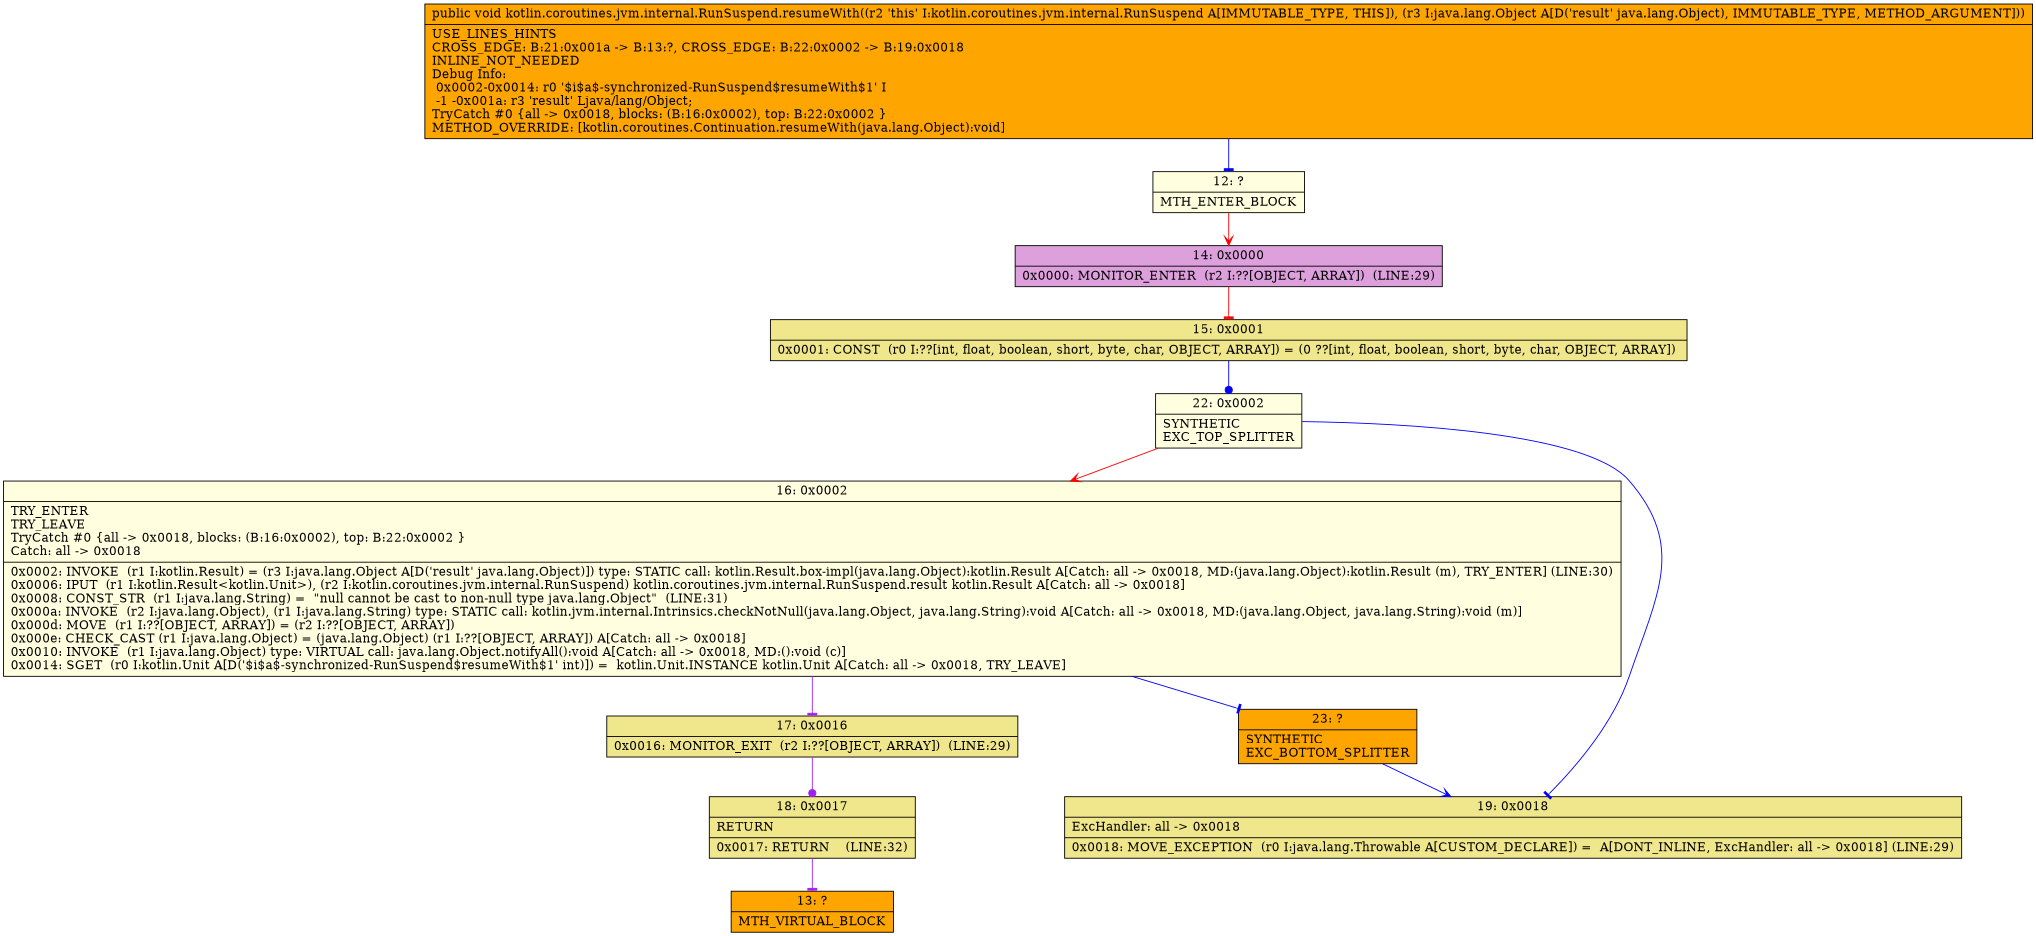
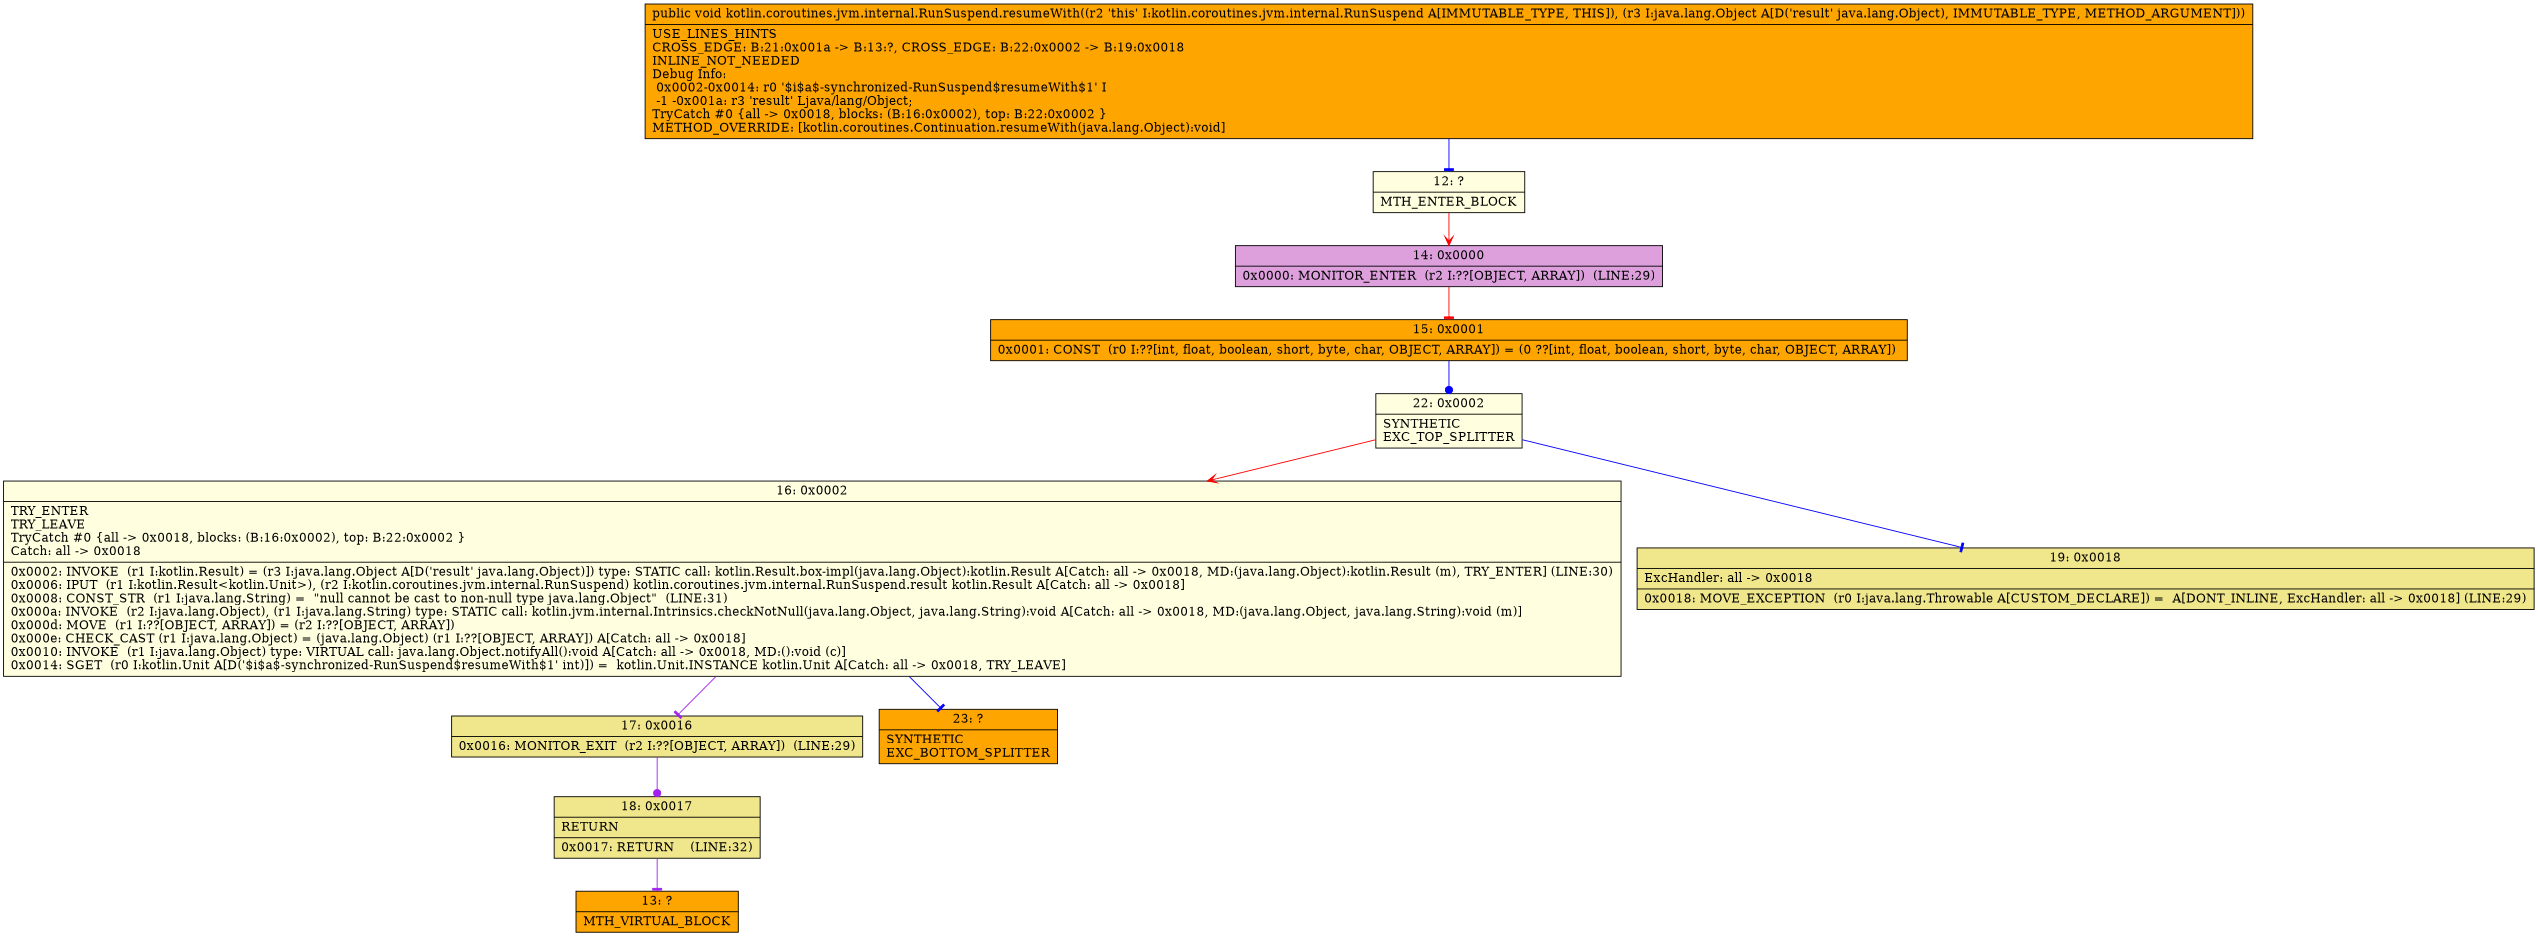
(1229, 340) -> (1449, 340)
(1413, 778) -> none
